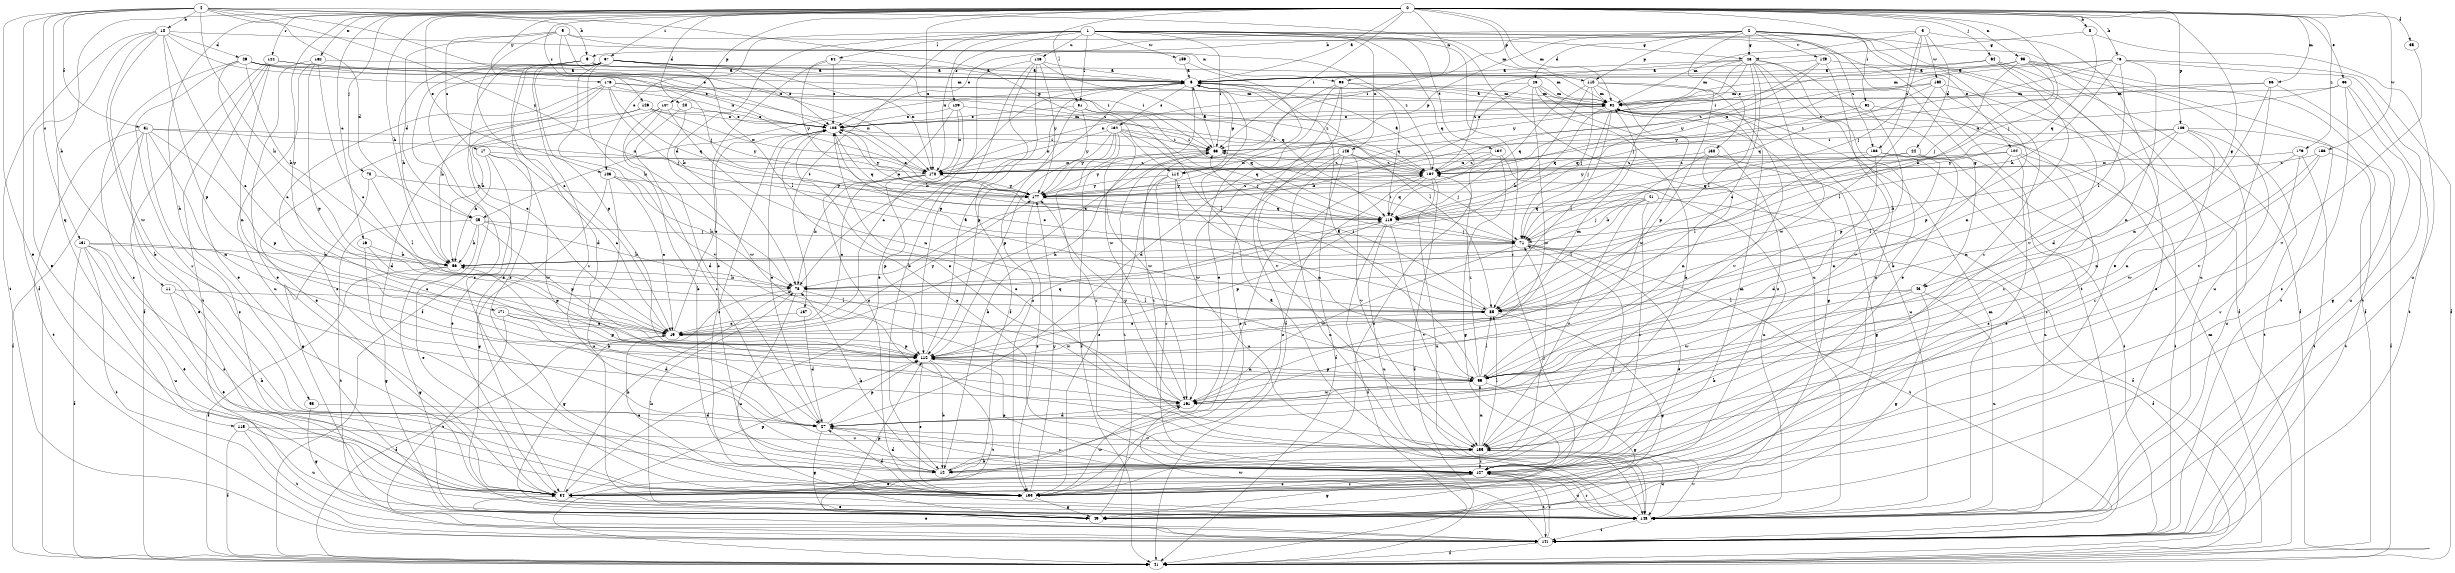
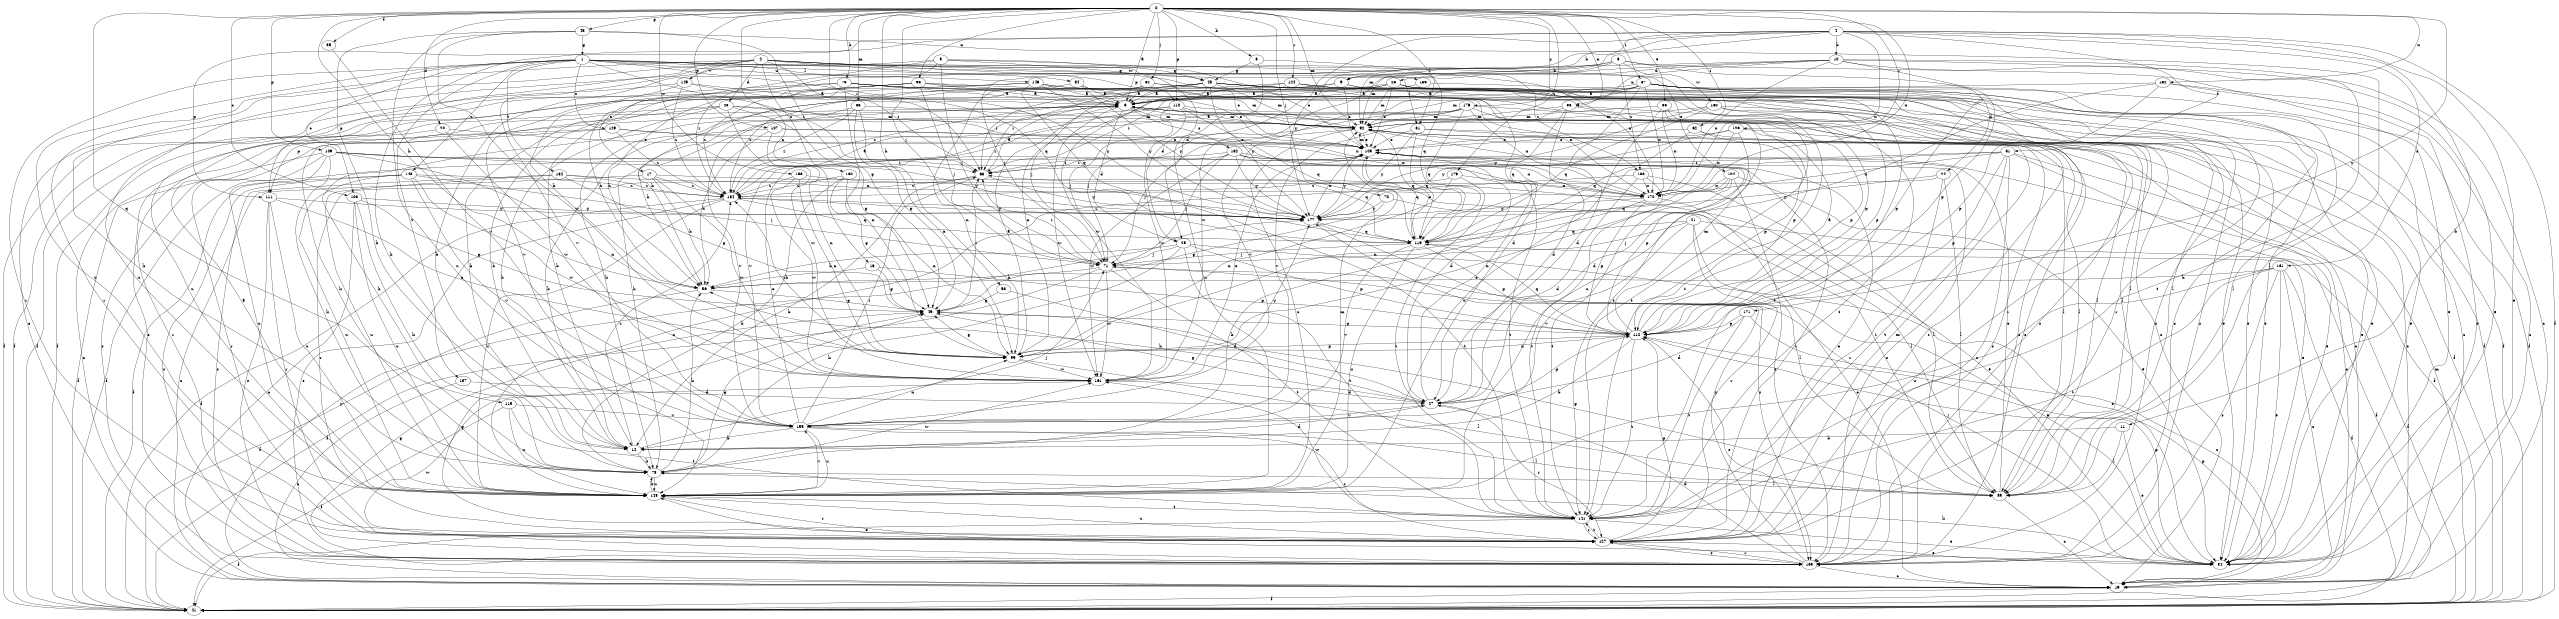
(1762, 38) -> (582, 44)
(1175, 174) -> (269, 197)
(625, 273) -> (691, 387)
